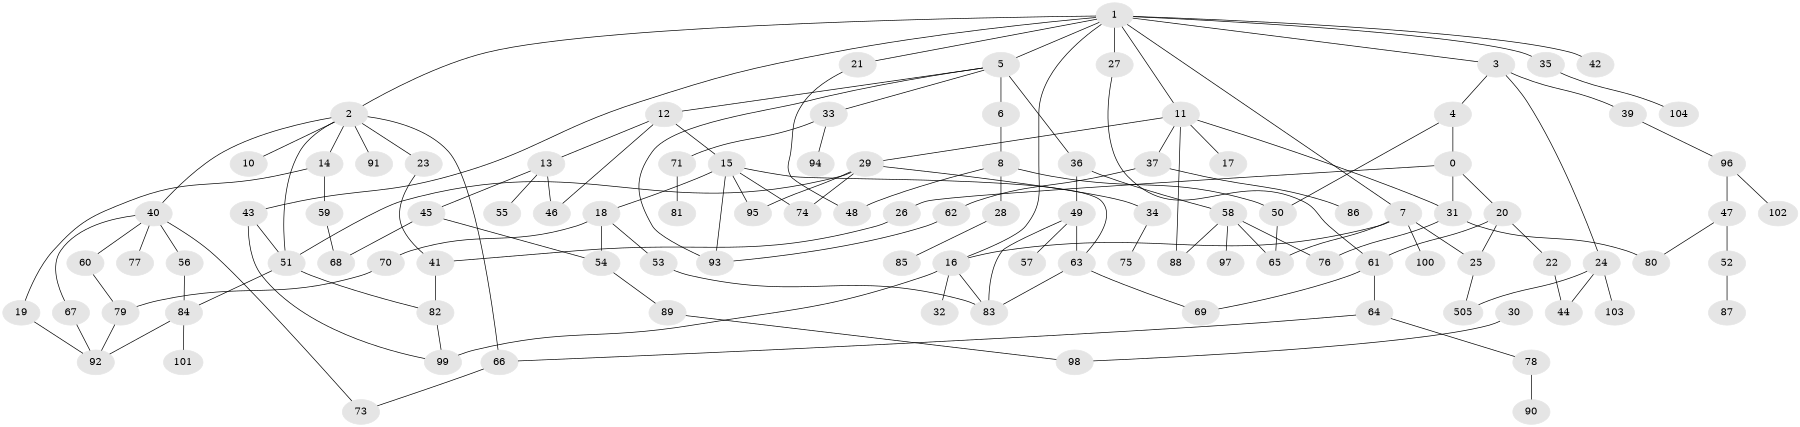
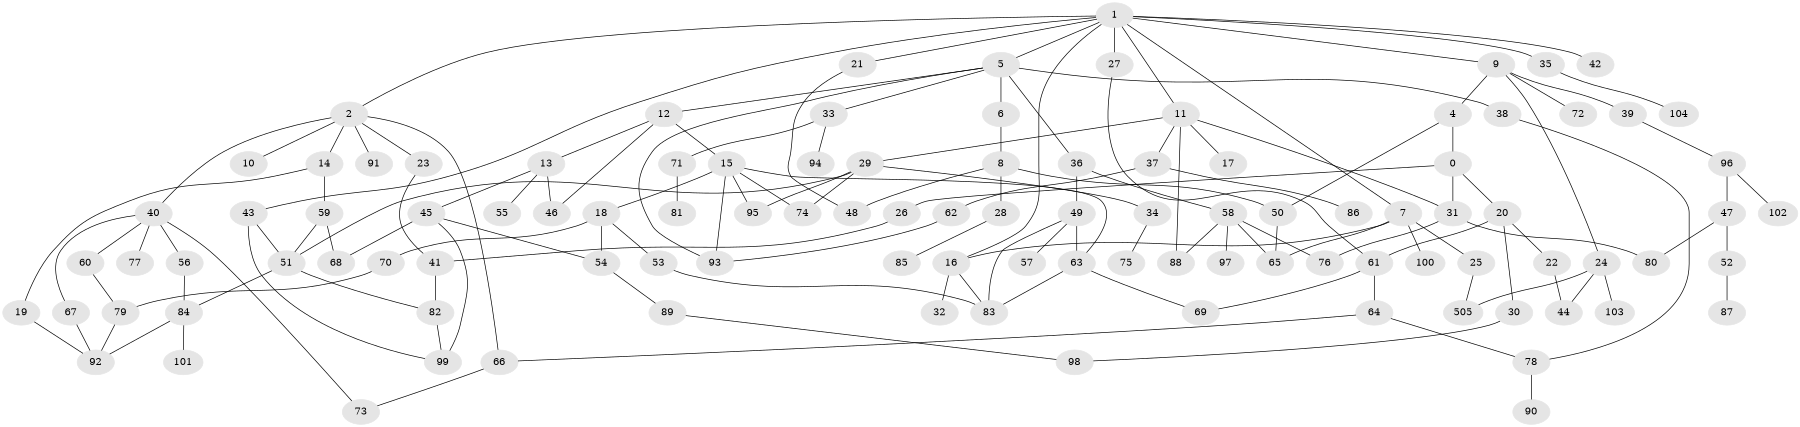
(1496, 65) -> (1496, 65)
none -> (1502, 114)
none -> (1578, 114)
(289, 181) -> (306, 238)
(1489, 238) -> (1508, 263)
(700, 324) -> (467, 284)
